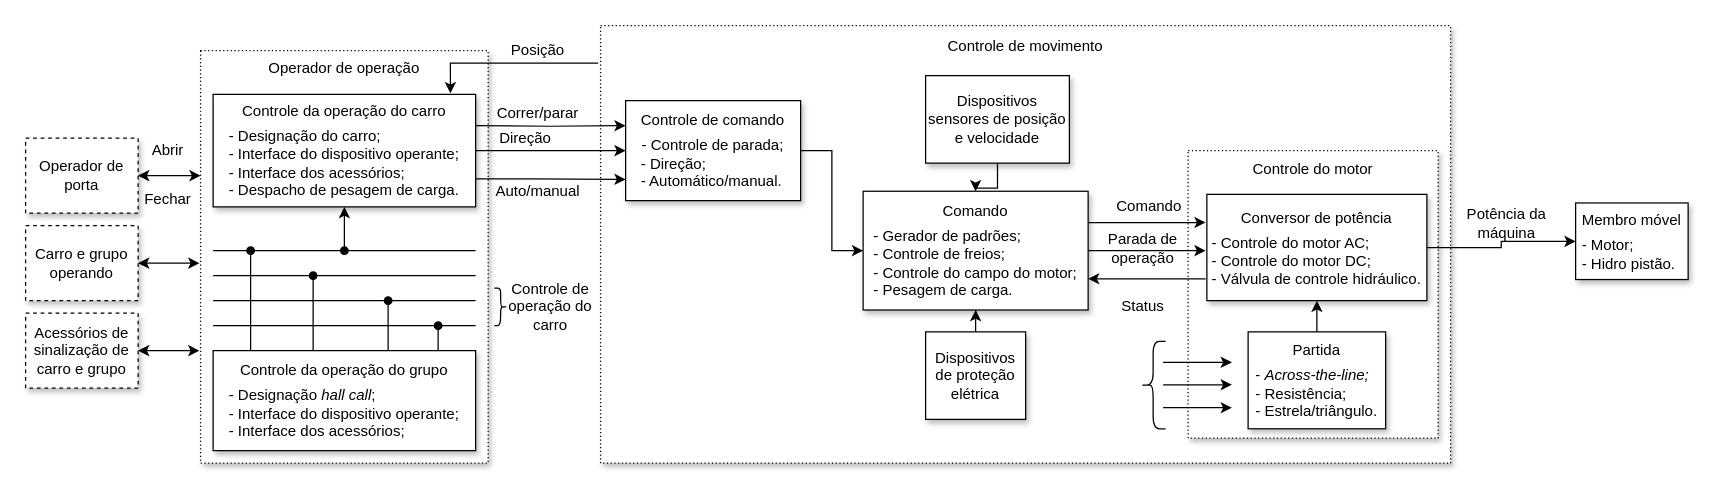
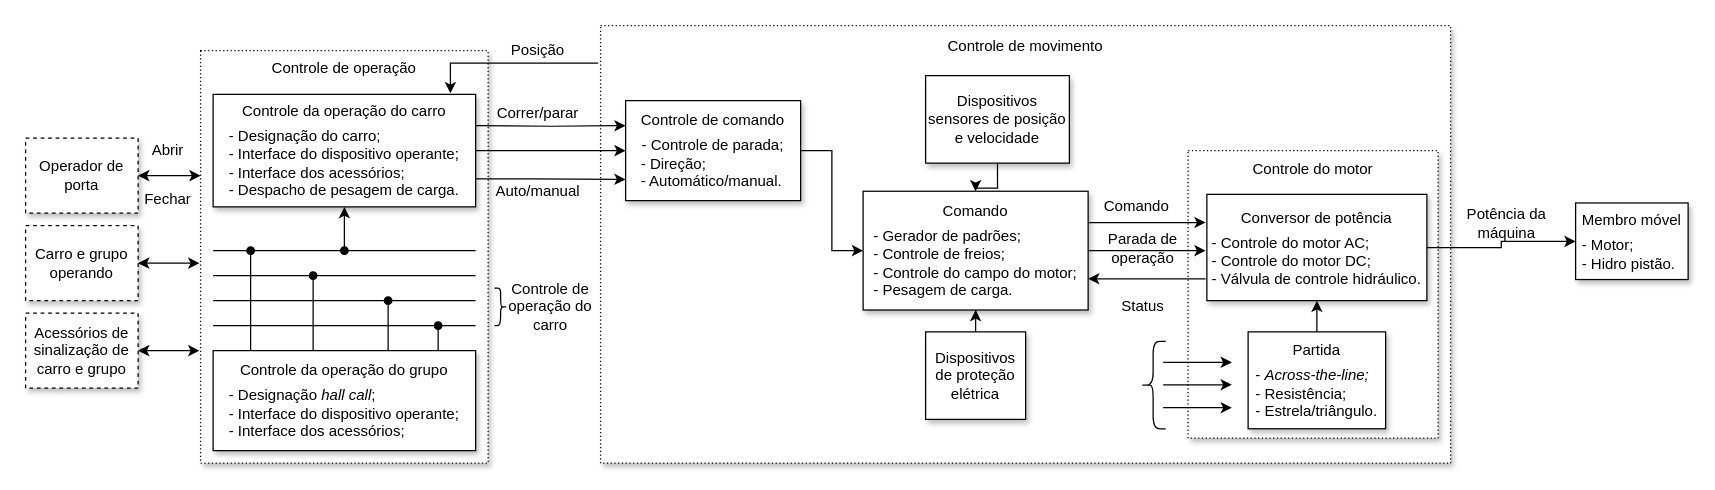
(526, 138) -> none
(1149, 207) -> (1137, 207)
(344, 257) -> (344, 257)
